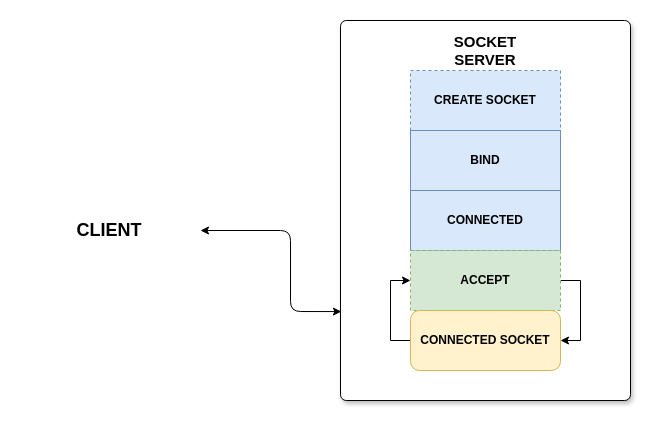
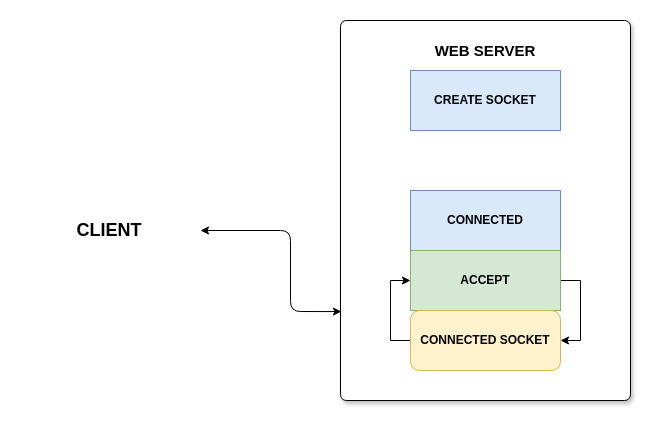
(486, 51) -> (486, 51)
(486, 101) -> (486, 101)
(486, 161) -> none
(486, 281) -> (486, 281)
